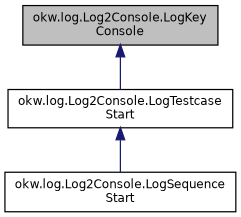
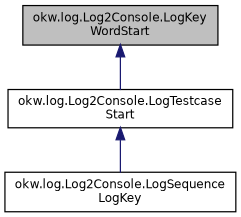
(120, 25) -> (120, 25)
(120, 192) -> (120, 192)
